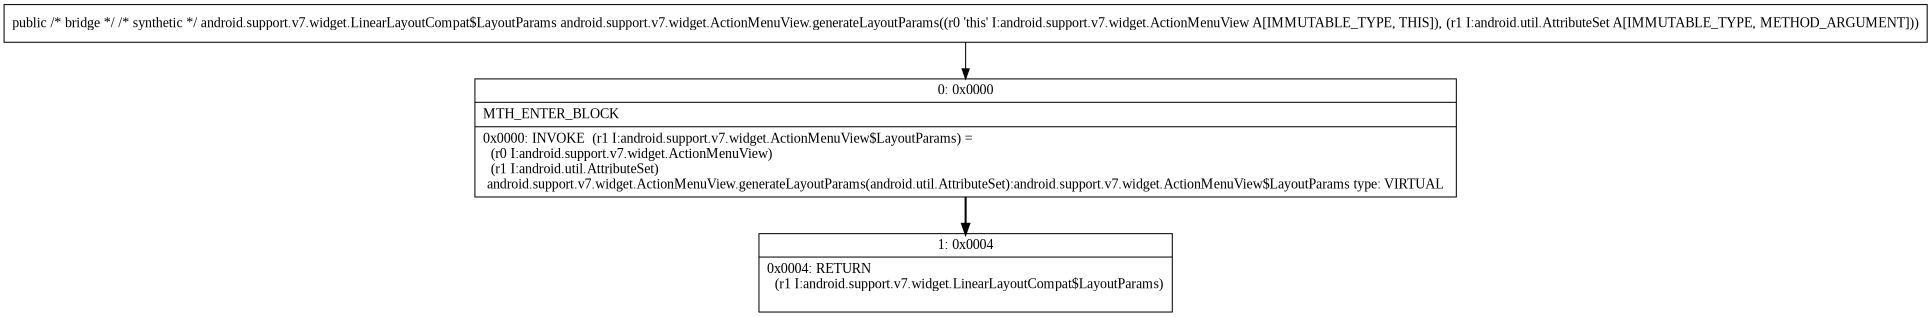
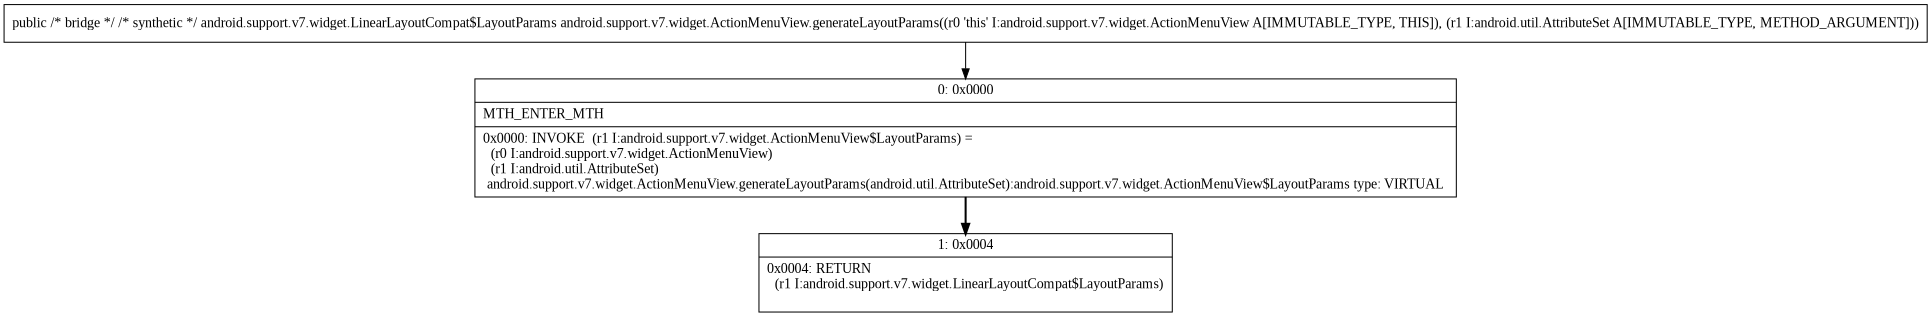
(551, 114) -> (544, 114)
